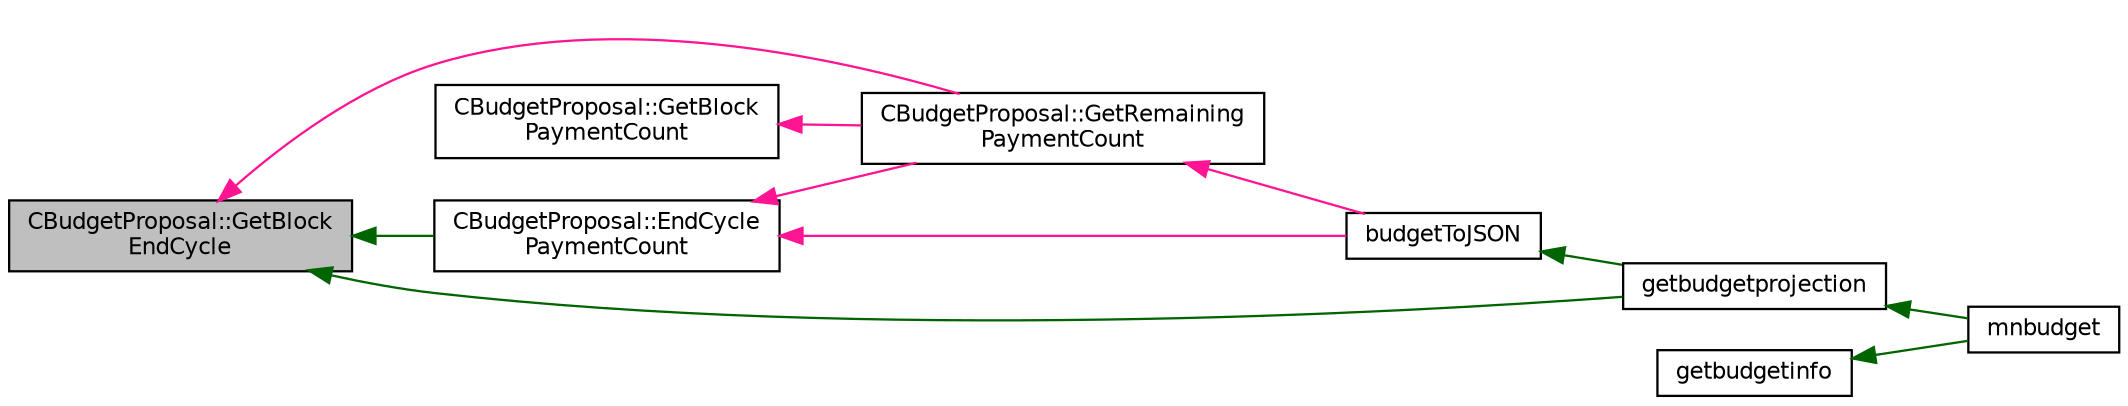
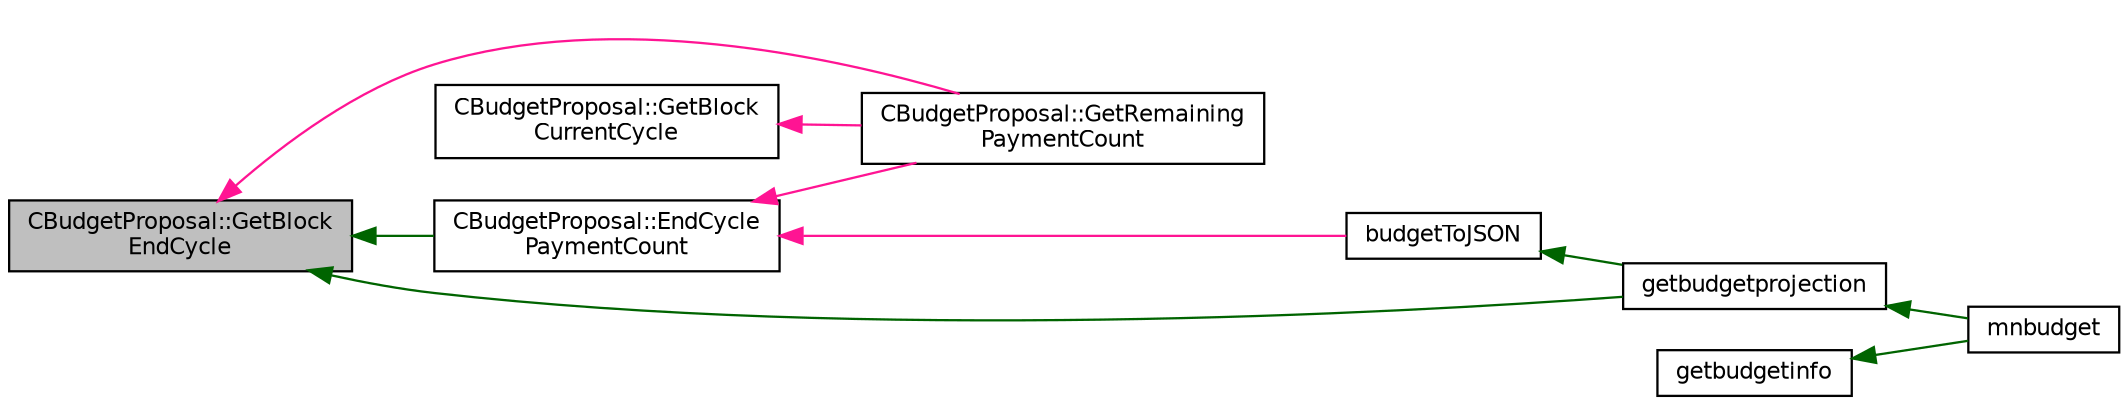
(607, 122) -> (607, 122)
(1286, 192) -> none
